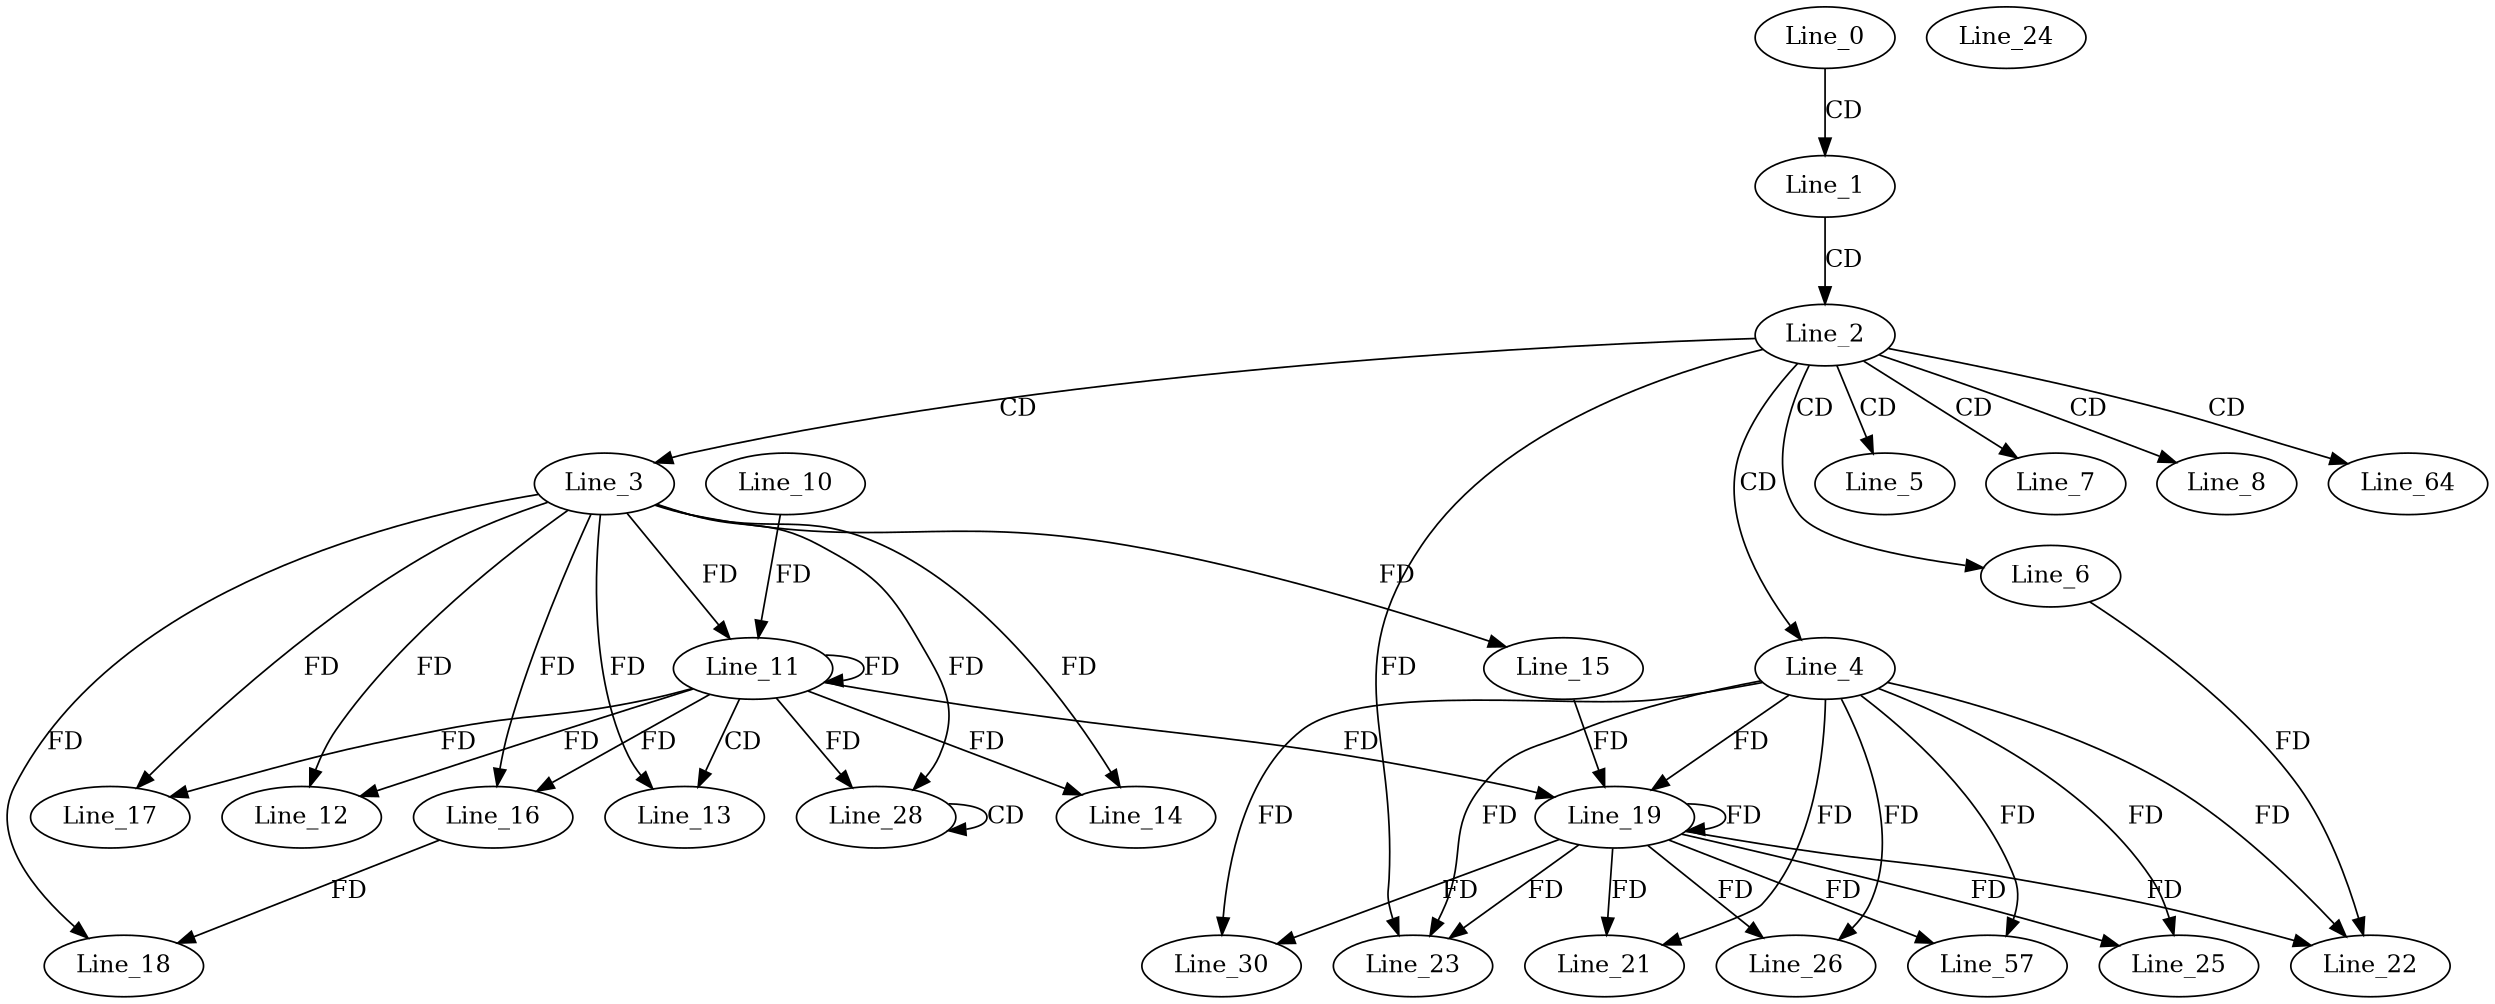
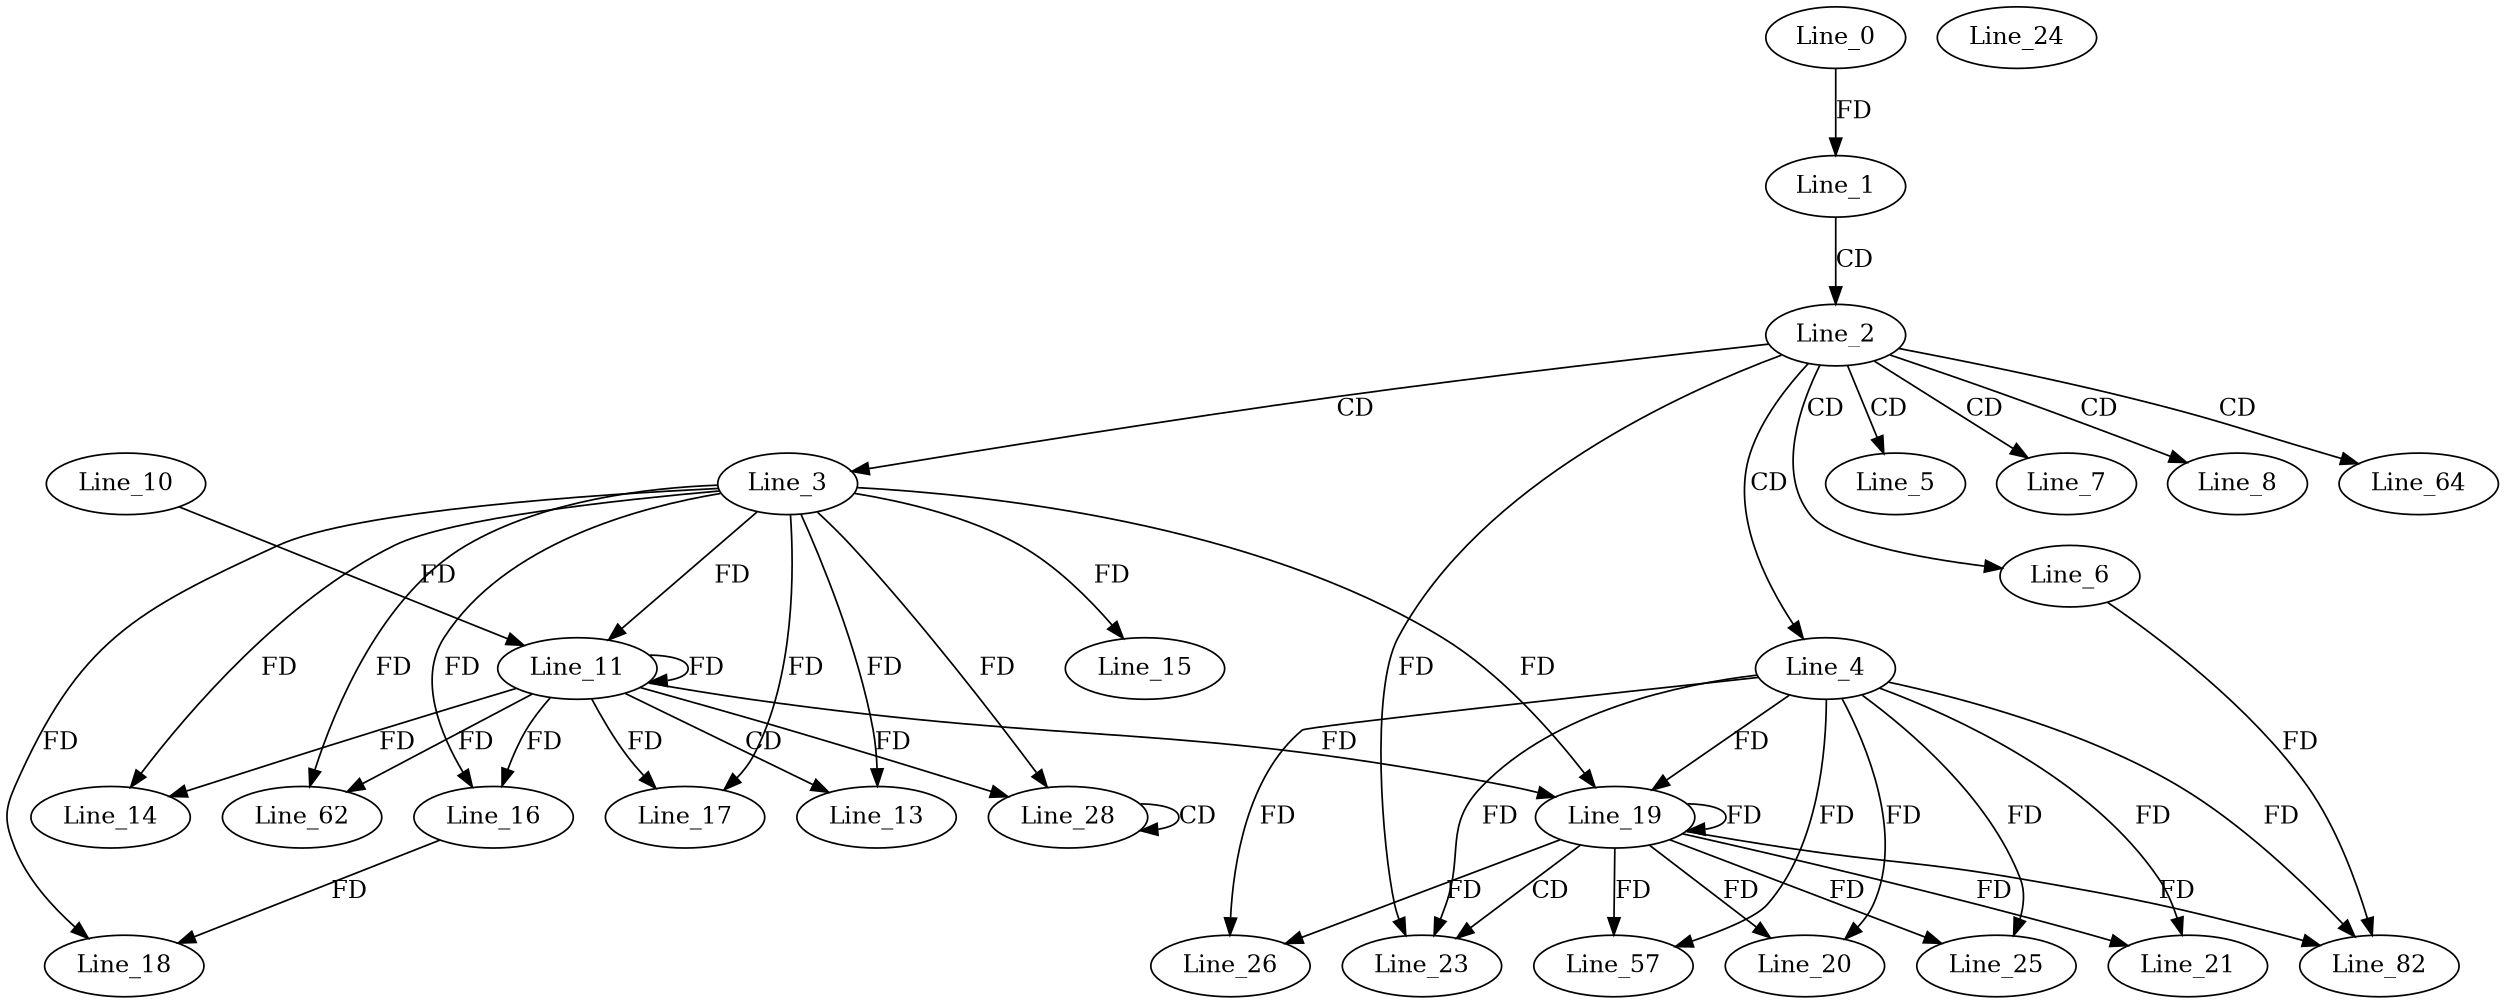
(1844, 112) -> (1855, 112)
(1588, 740) -> (1254, 556)
(302, 817) -> (302, 817)
(1546, 892) -> (1550, 892)
(1222, 966) -> (1805, 966)
(2371, 966) -> (2379, 966)
